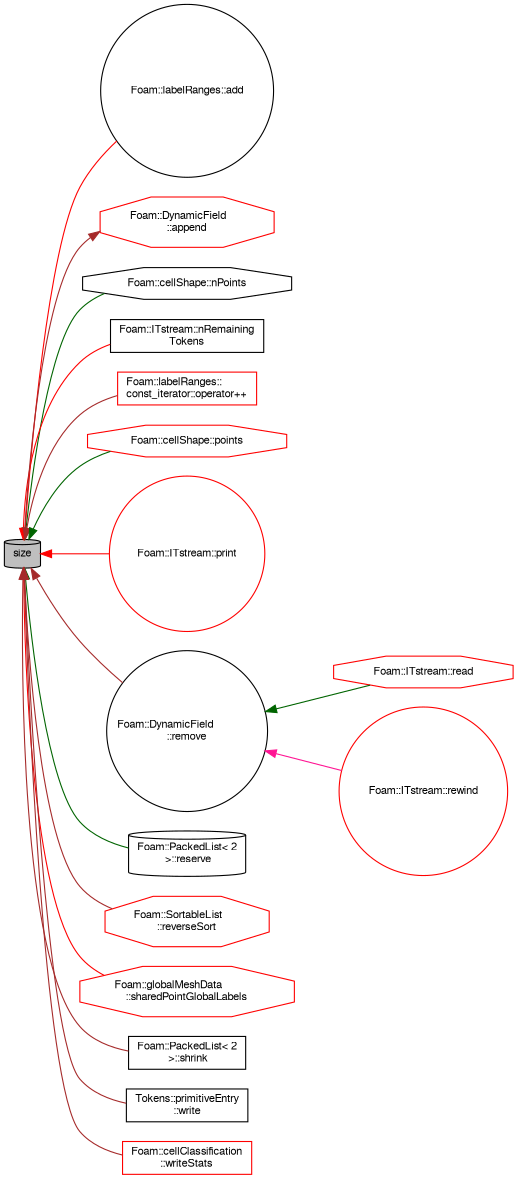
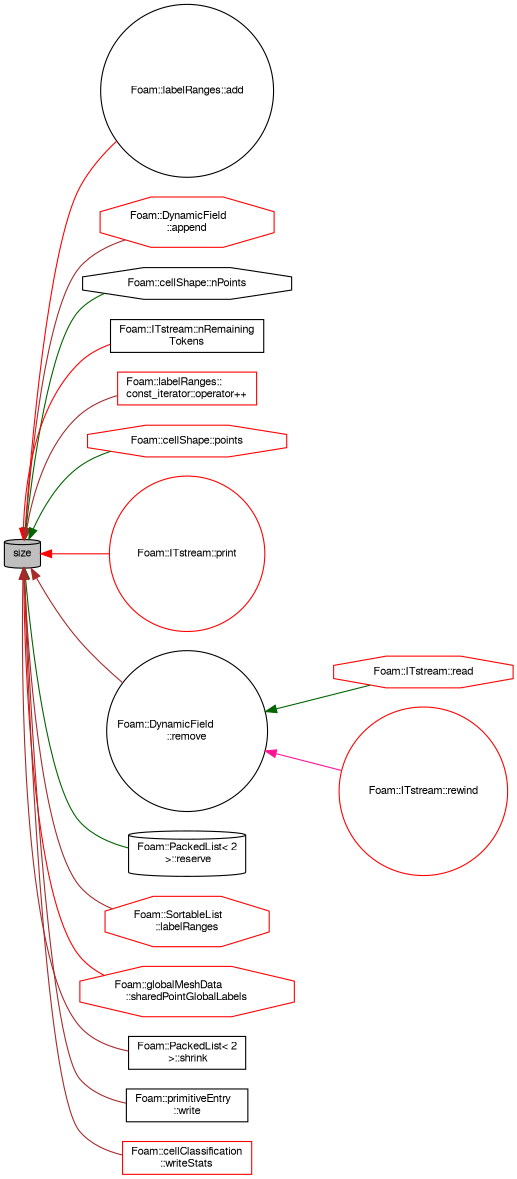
(40, 383) -> (52, 337)
(187, 922) -> (187, 922)
(187, 1105) -> (187, 1105)
